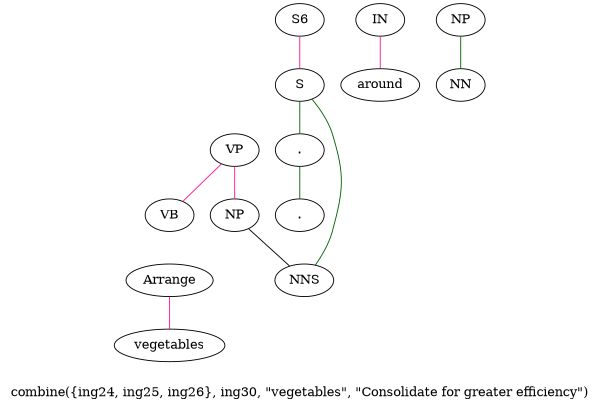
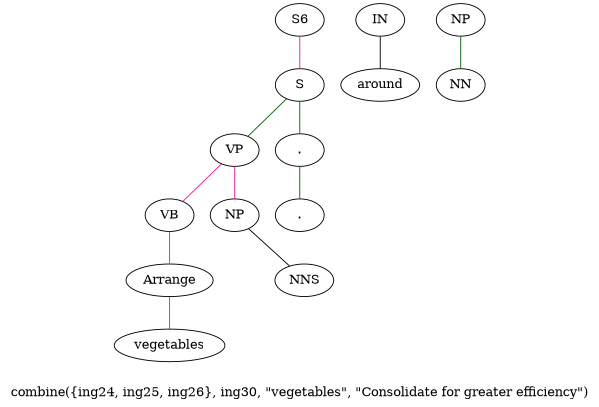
(380, 53) -> (380, 53)
(341, 182) -> (267, 117)
none -> (170, 248)
